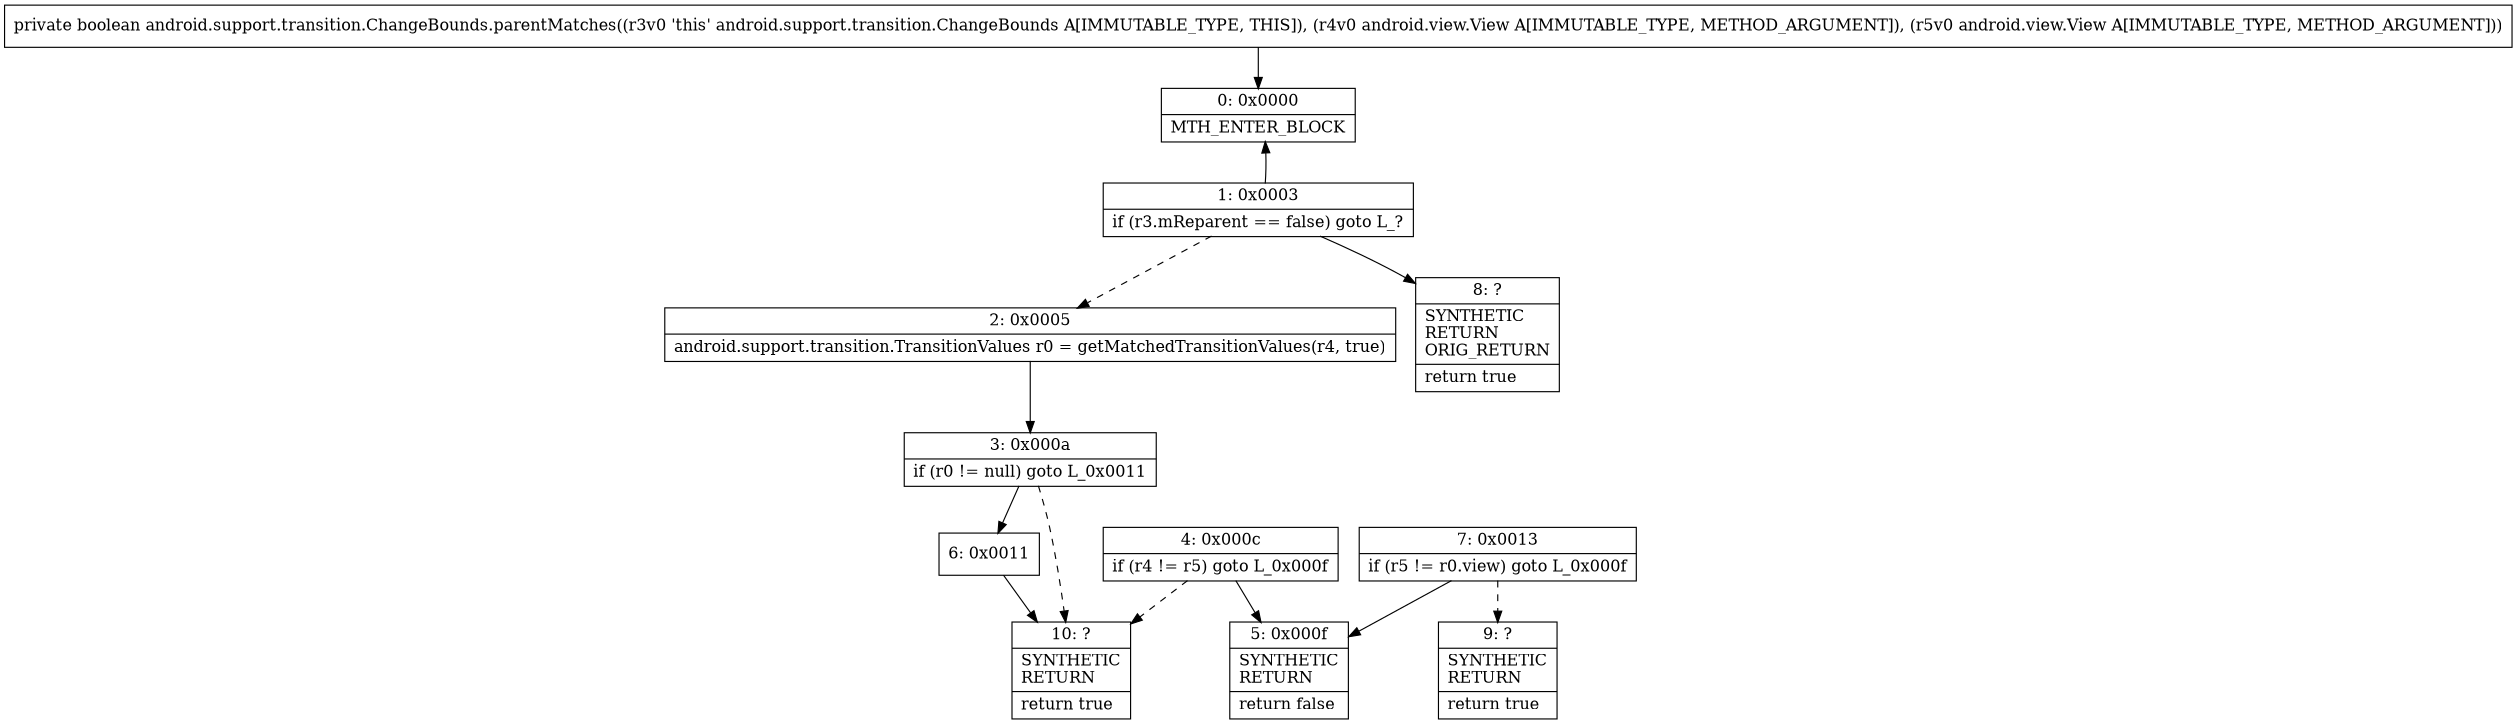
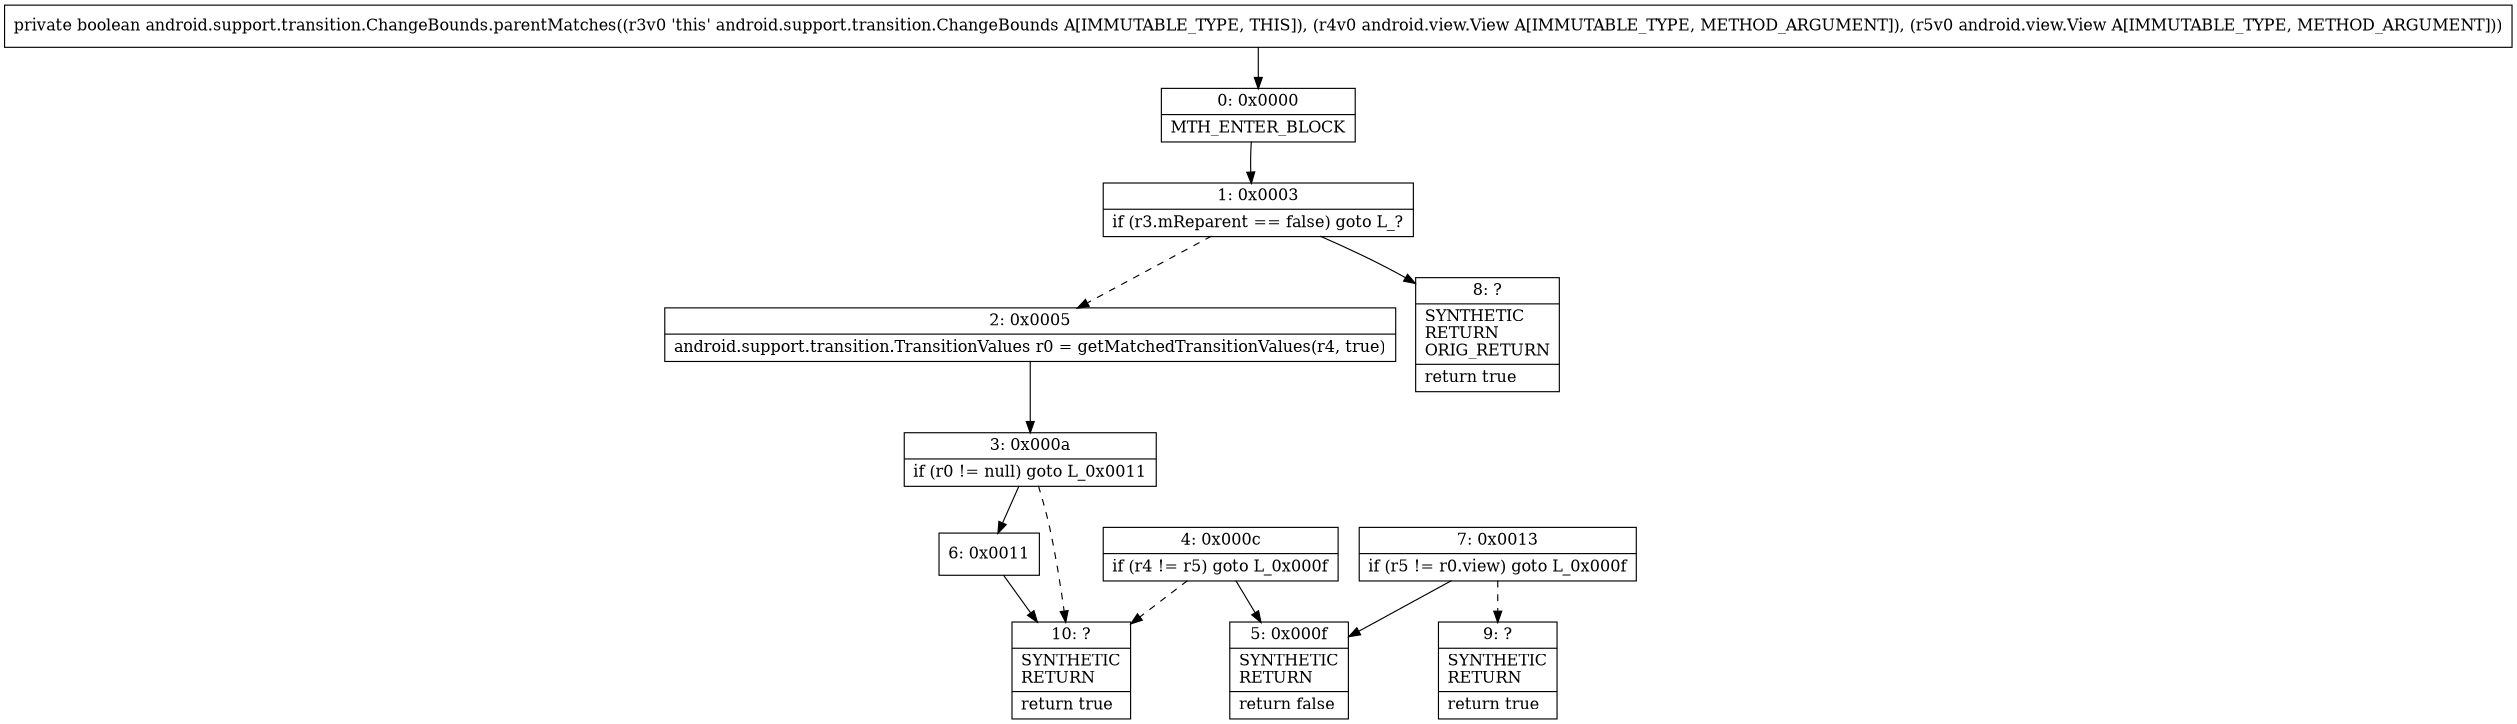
(1266, 168) -> (1251, 157)
